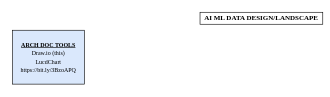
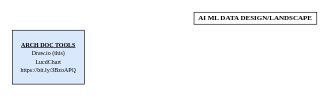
(262, 18) -> (256, 18)
